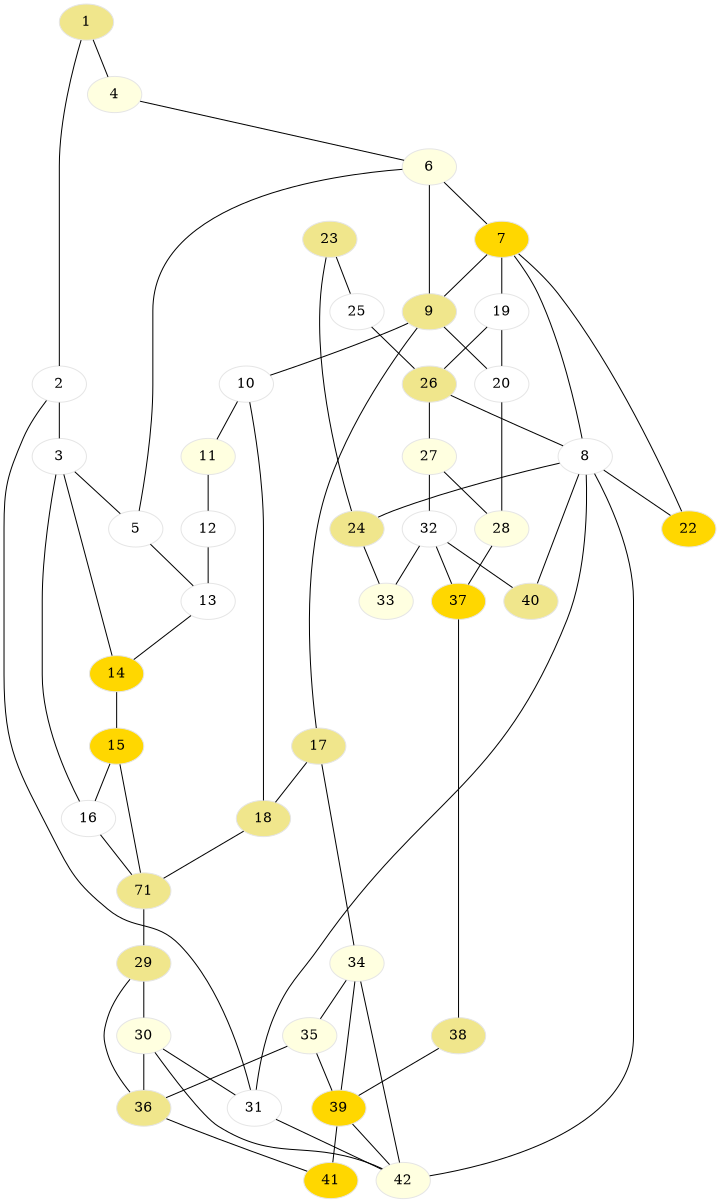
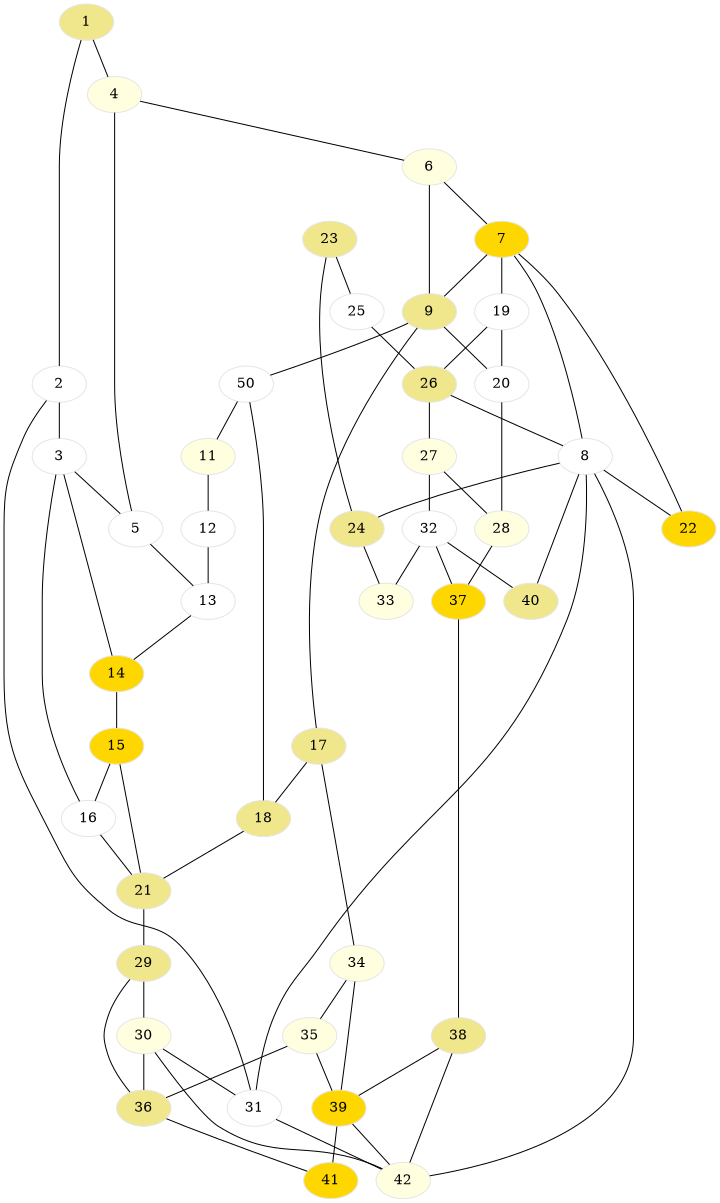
(170, 259) -> (115, 312)
(246, 384) -> (246, 384)
(144, 891) -> (144, 891)
(380, 1072) -> (431, 1108)
